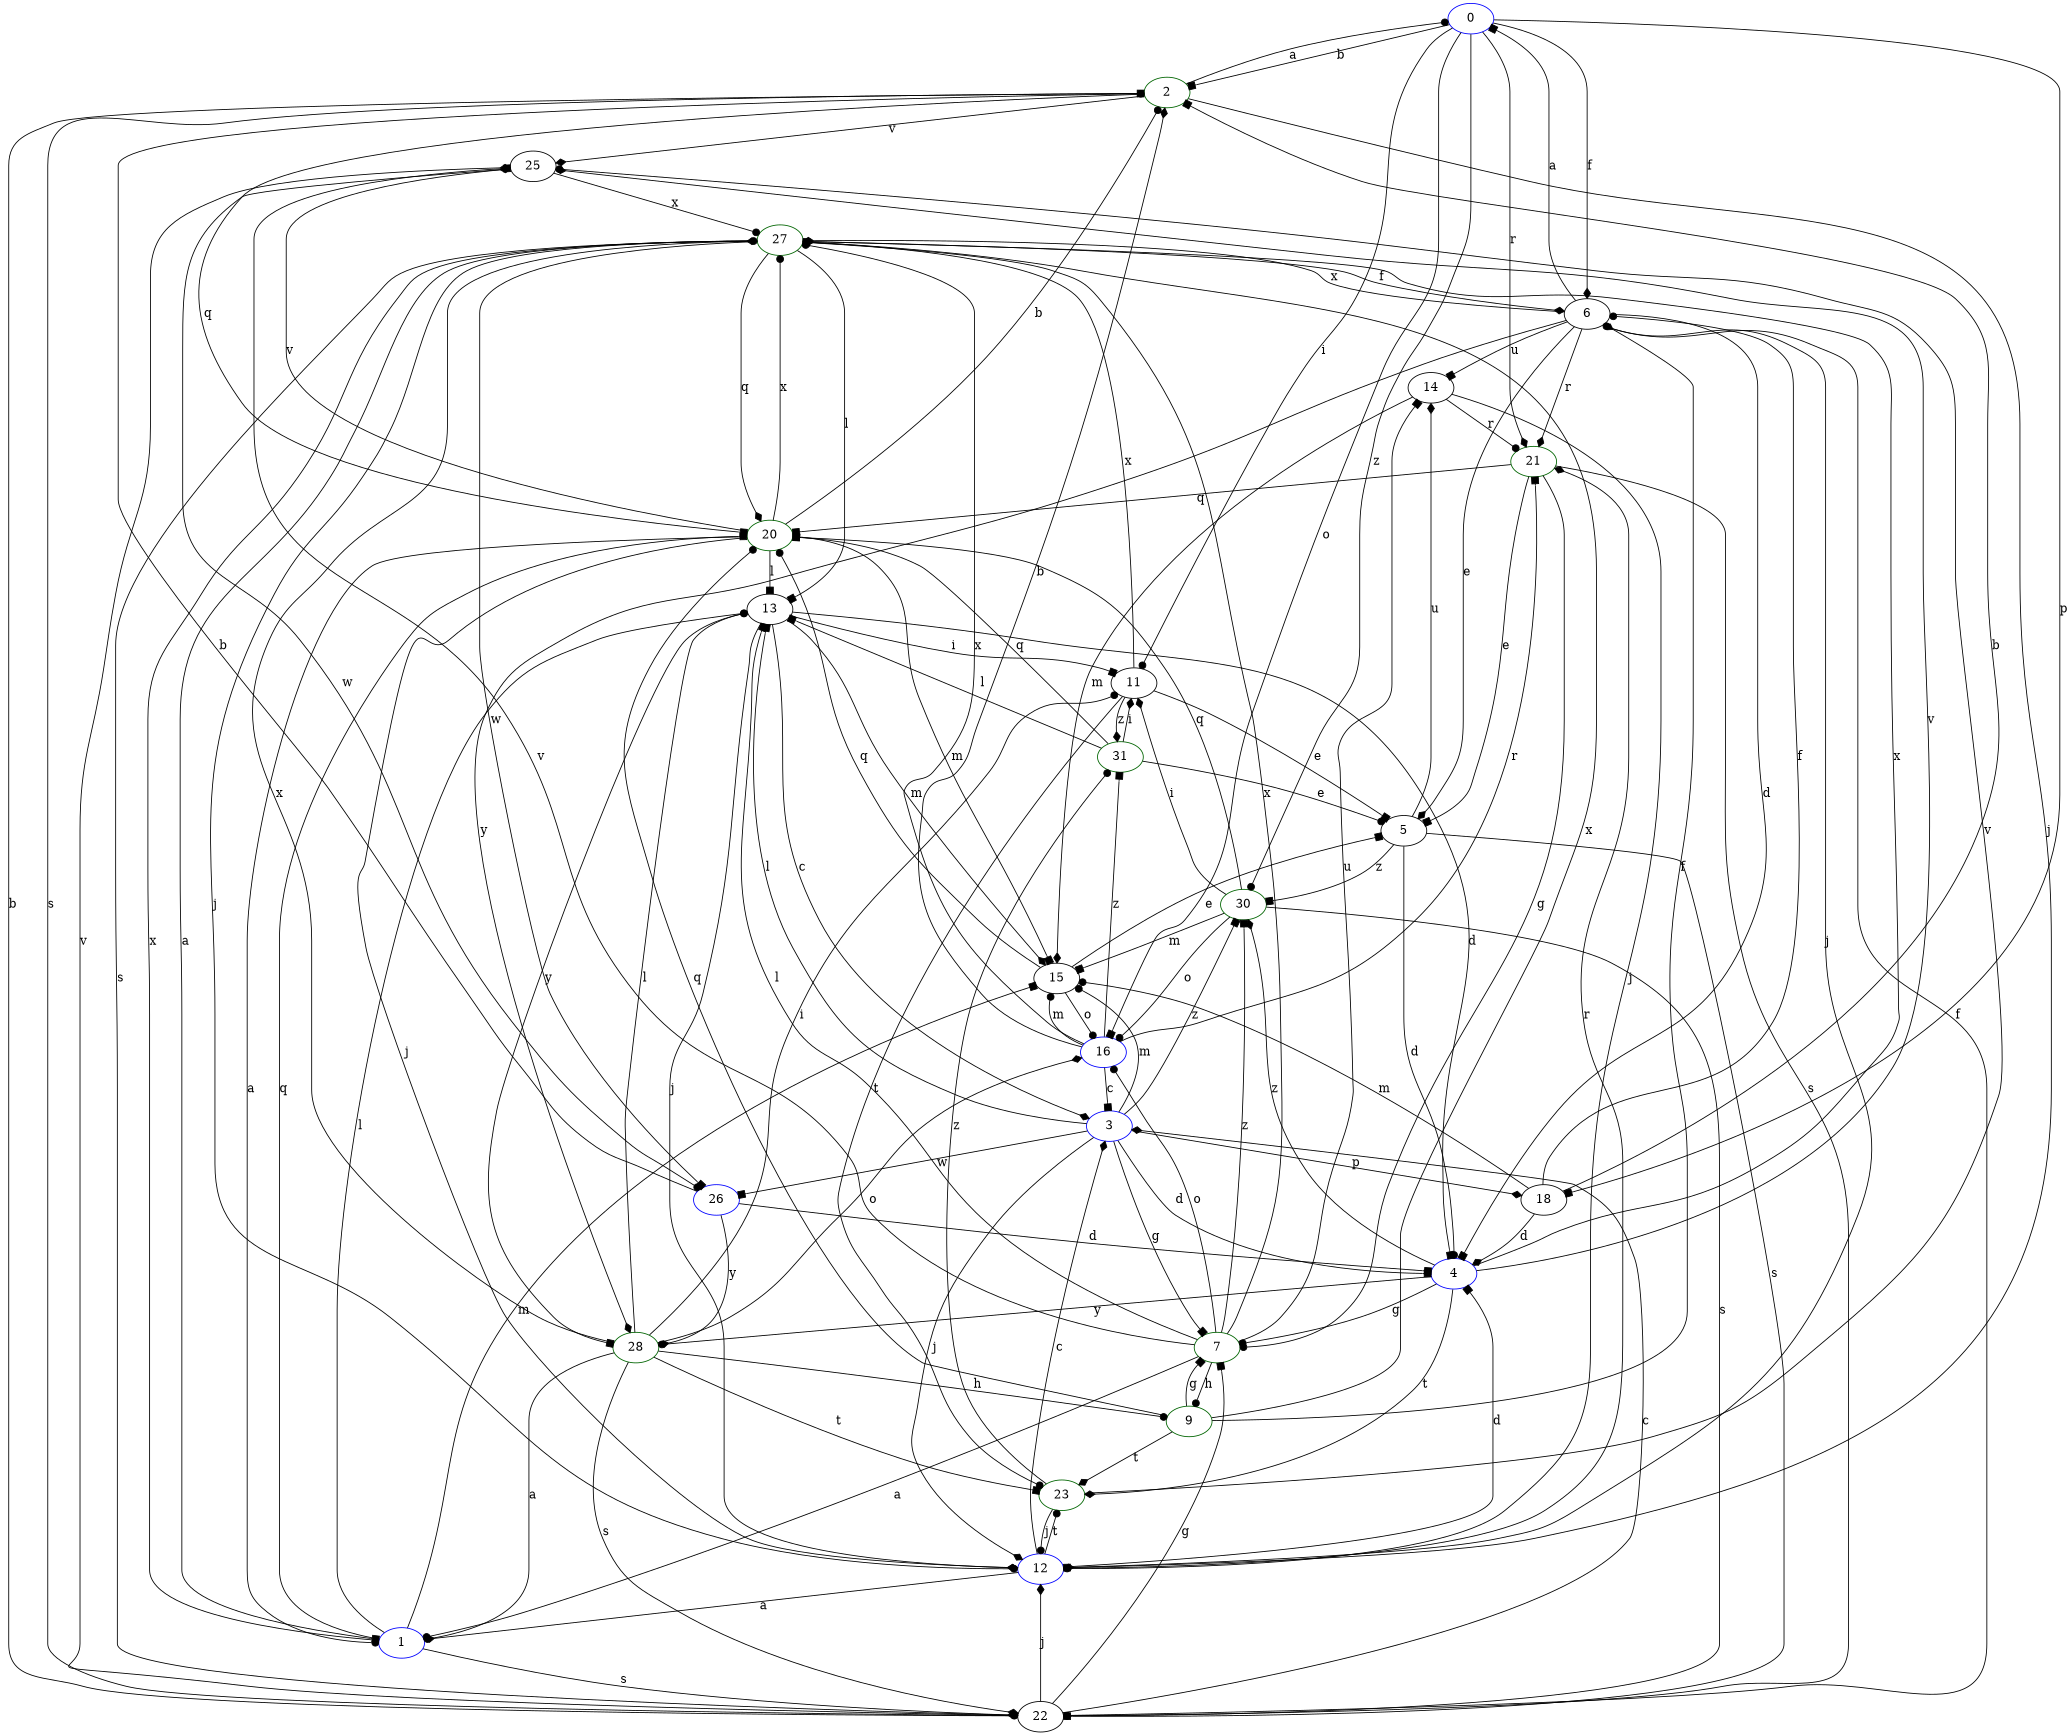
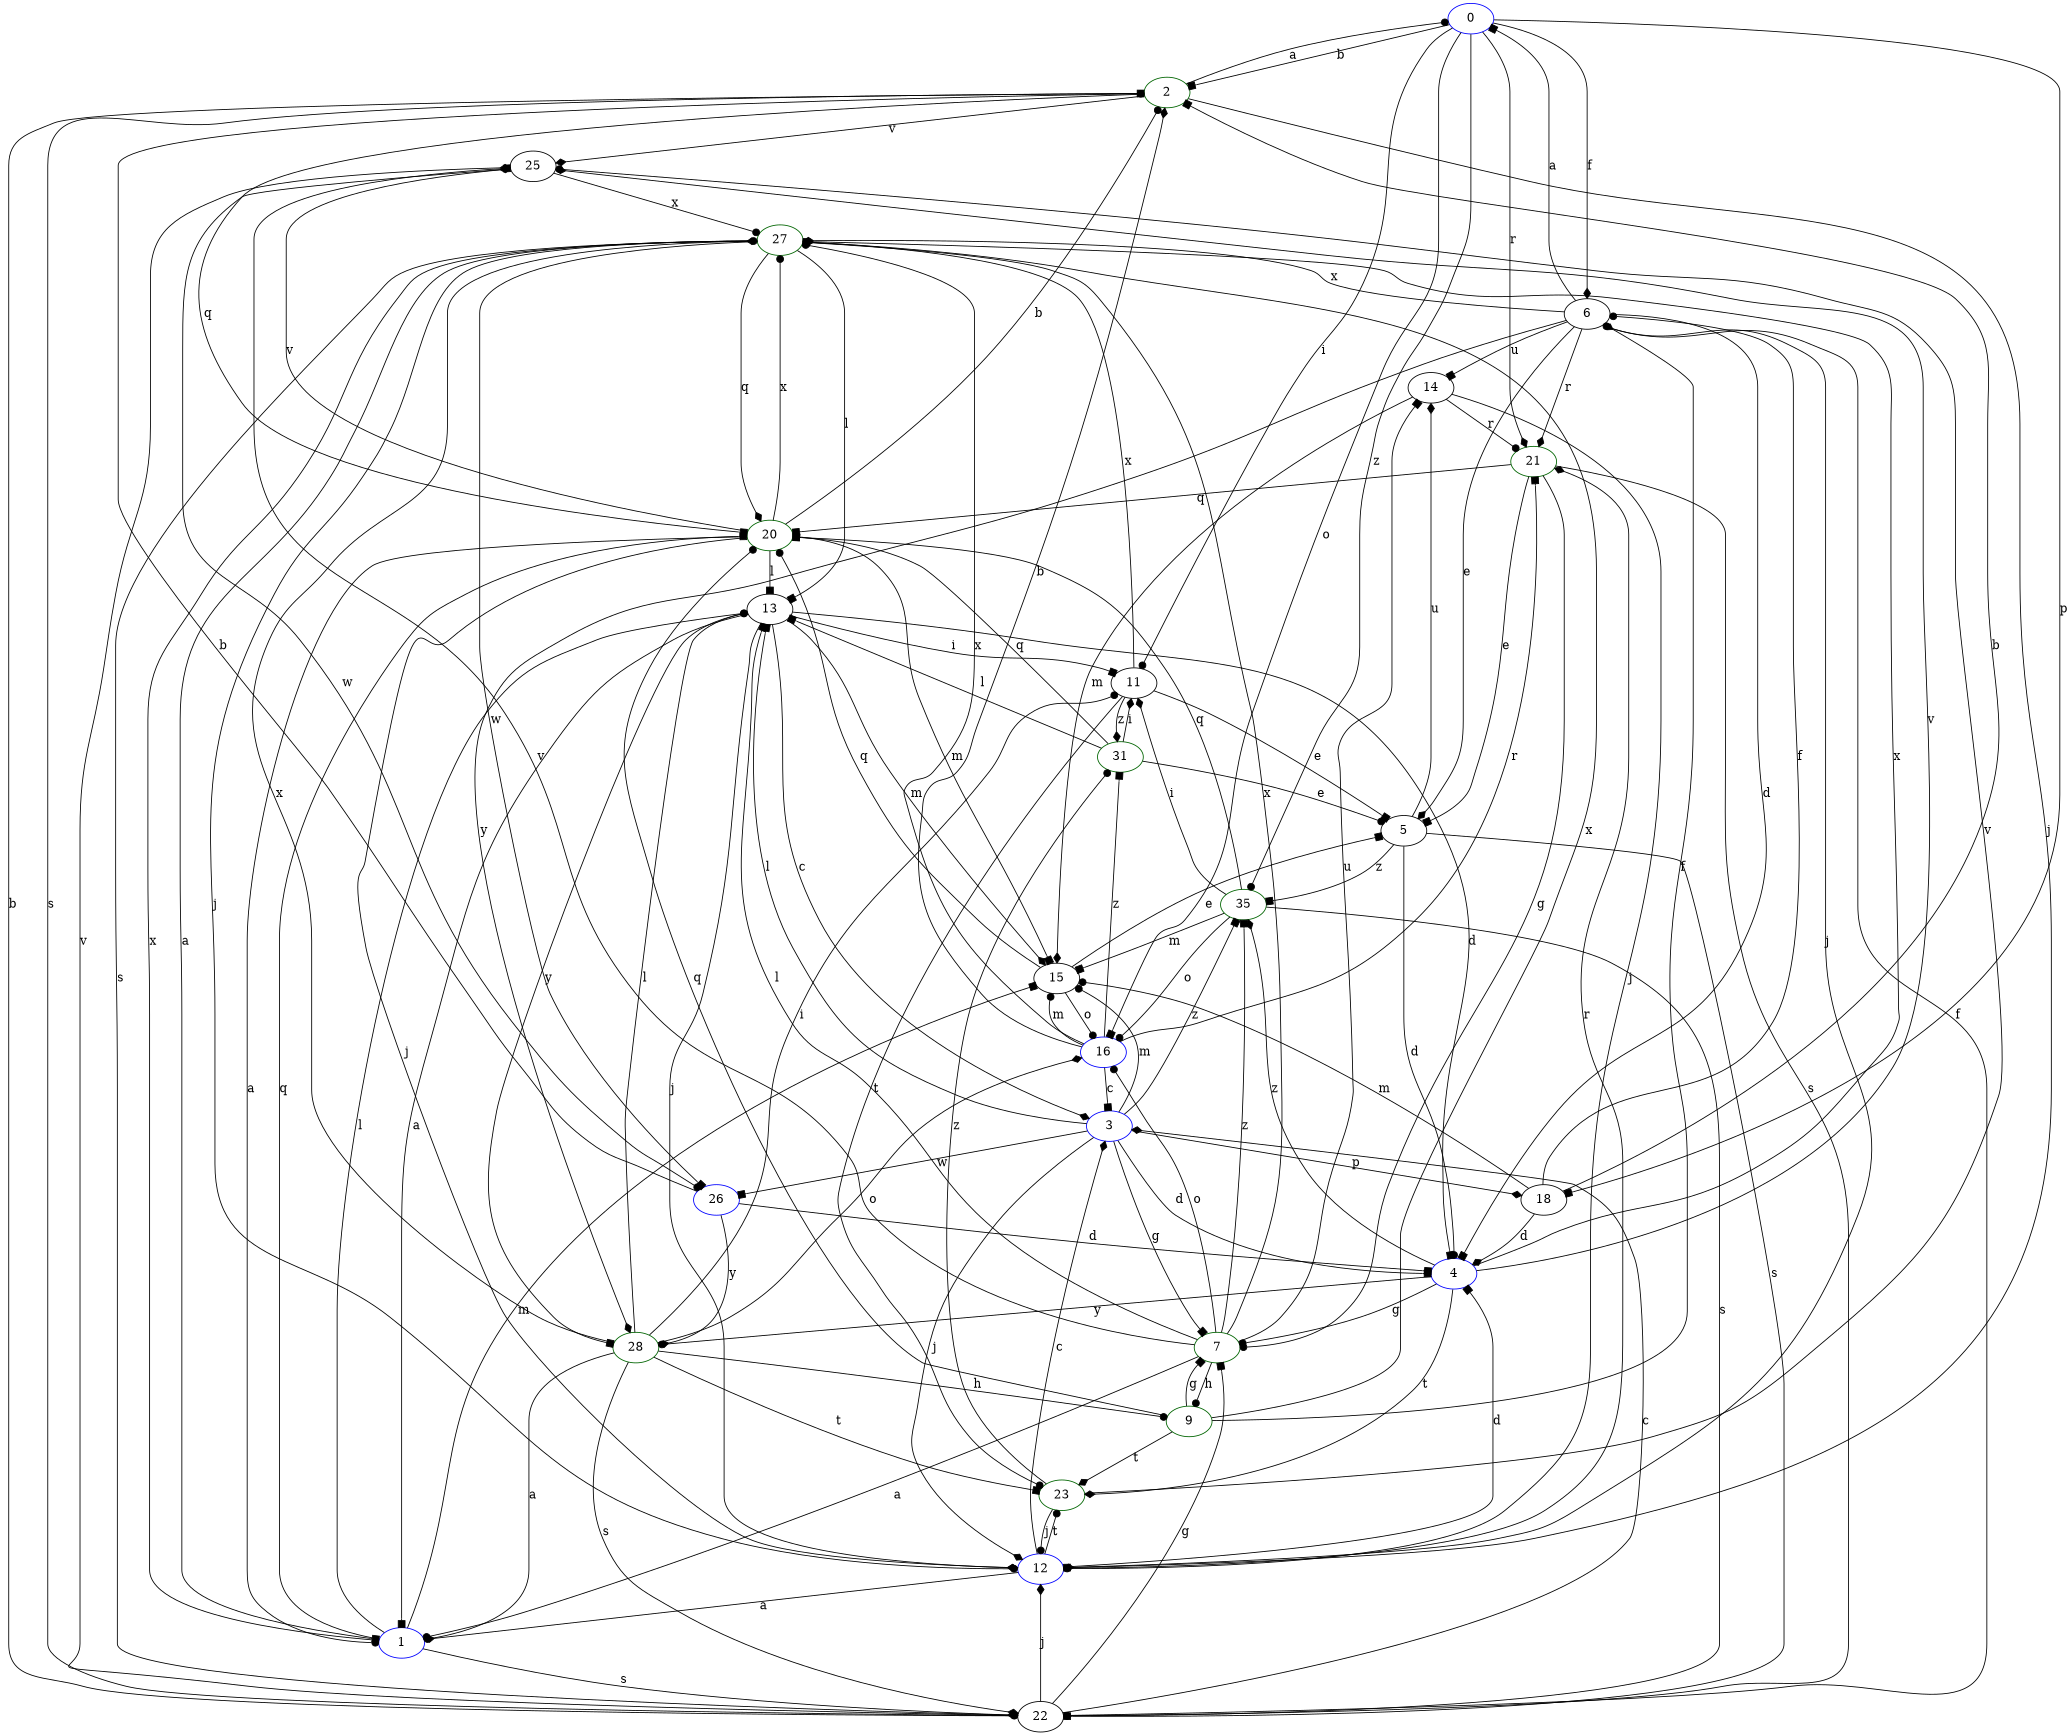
(1331, 270) -> none
(1243, 905) -> (1243, 905)
none -> (428, 1049)
